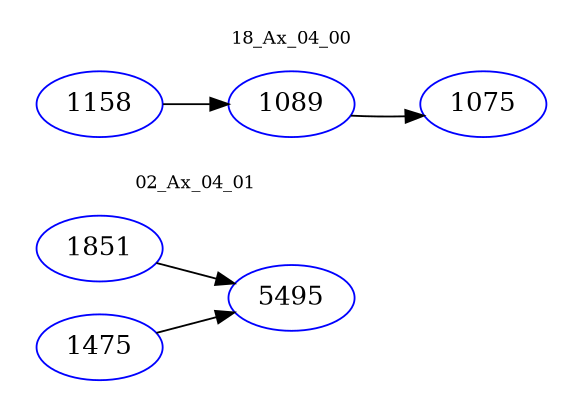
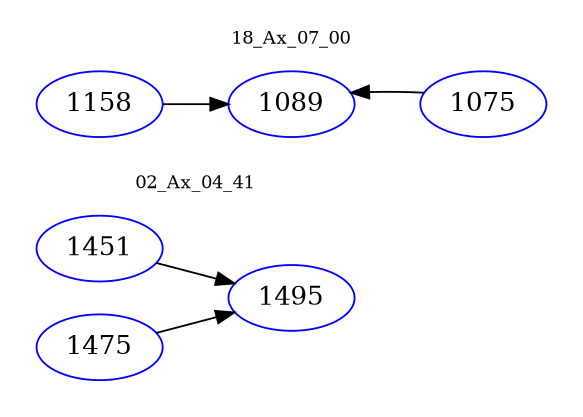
(291, 39) -> (291, 39)
(378, 116) -> (397, 92)
(196, 184) -> (196, 184)
(100, 249) -> (100, 249)
(292, 298) -> (292, 298)
